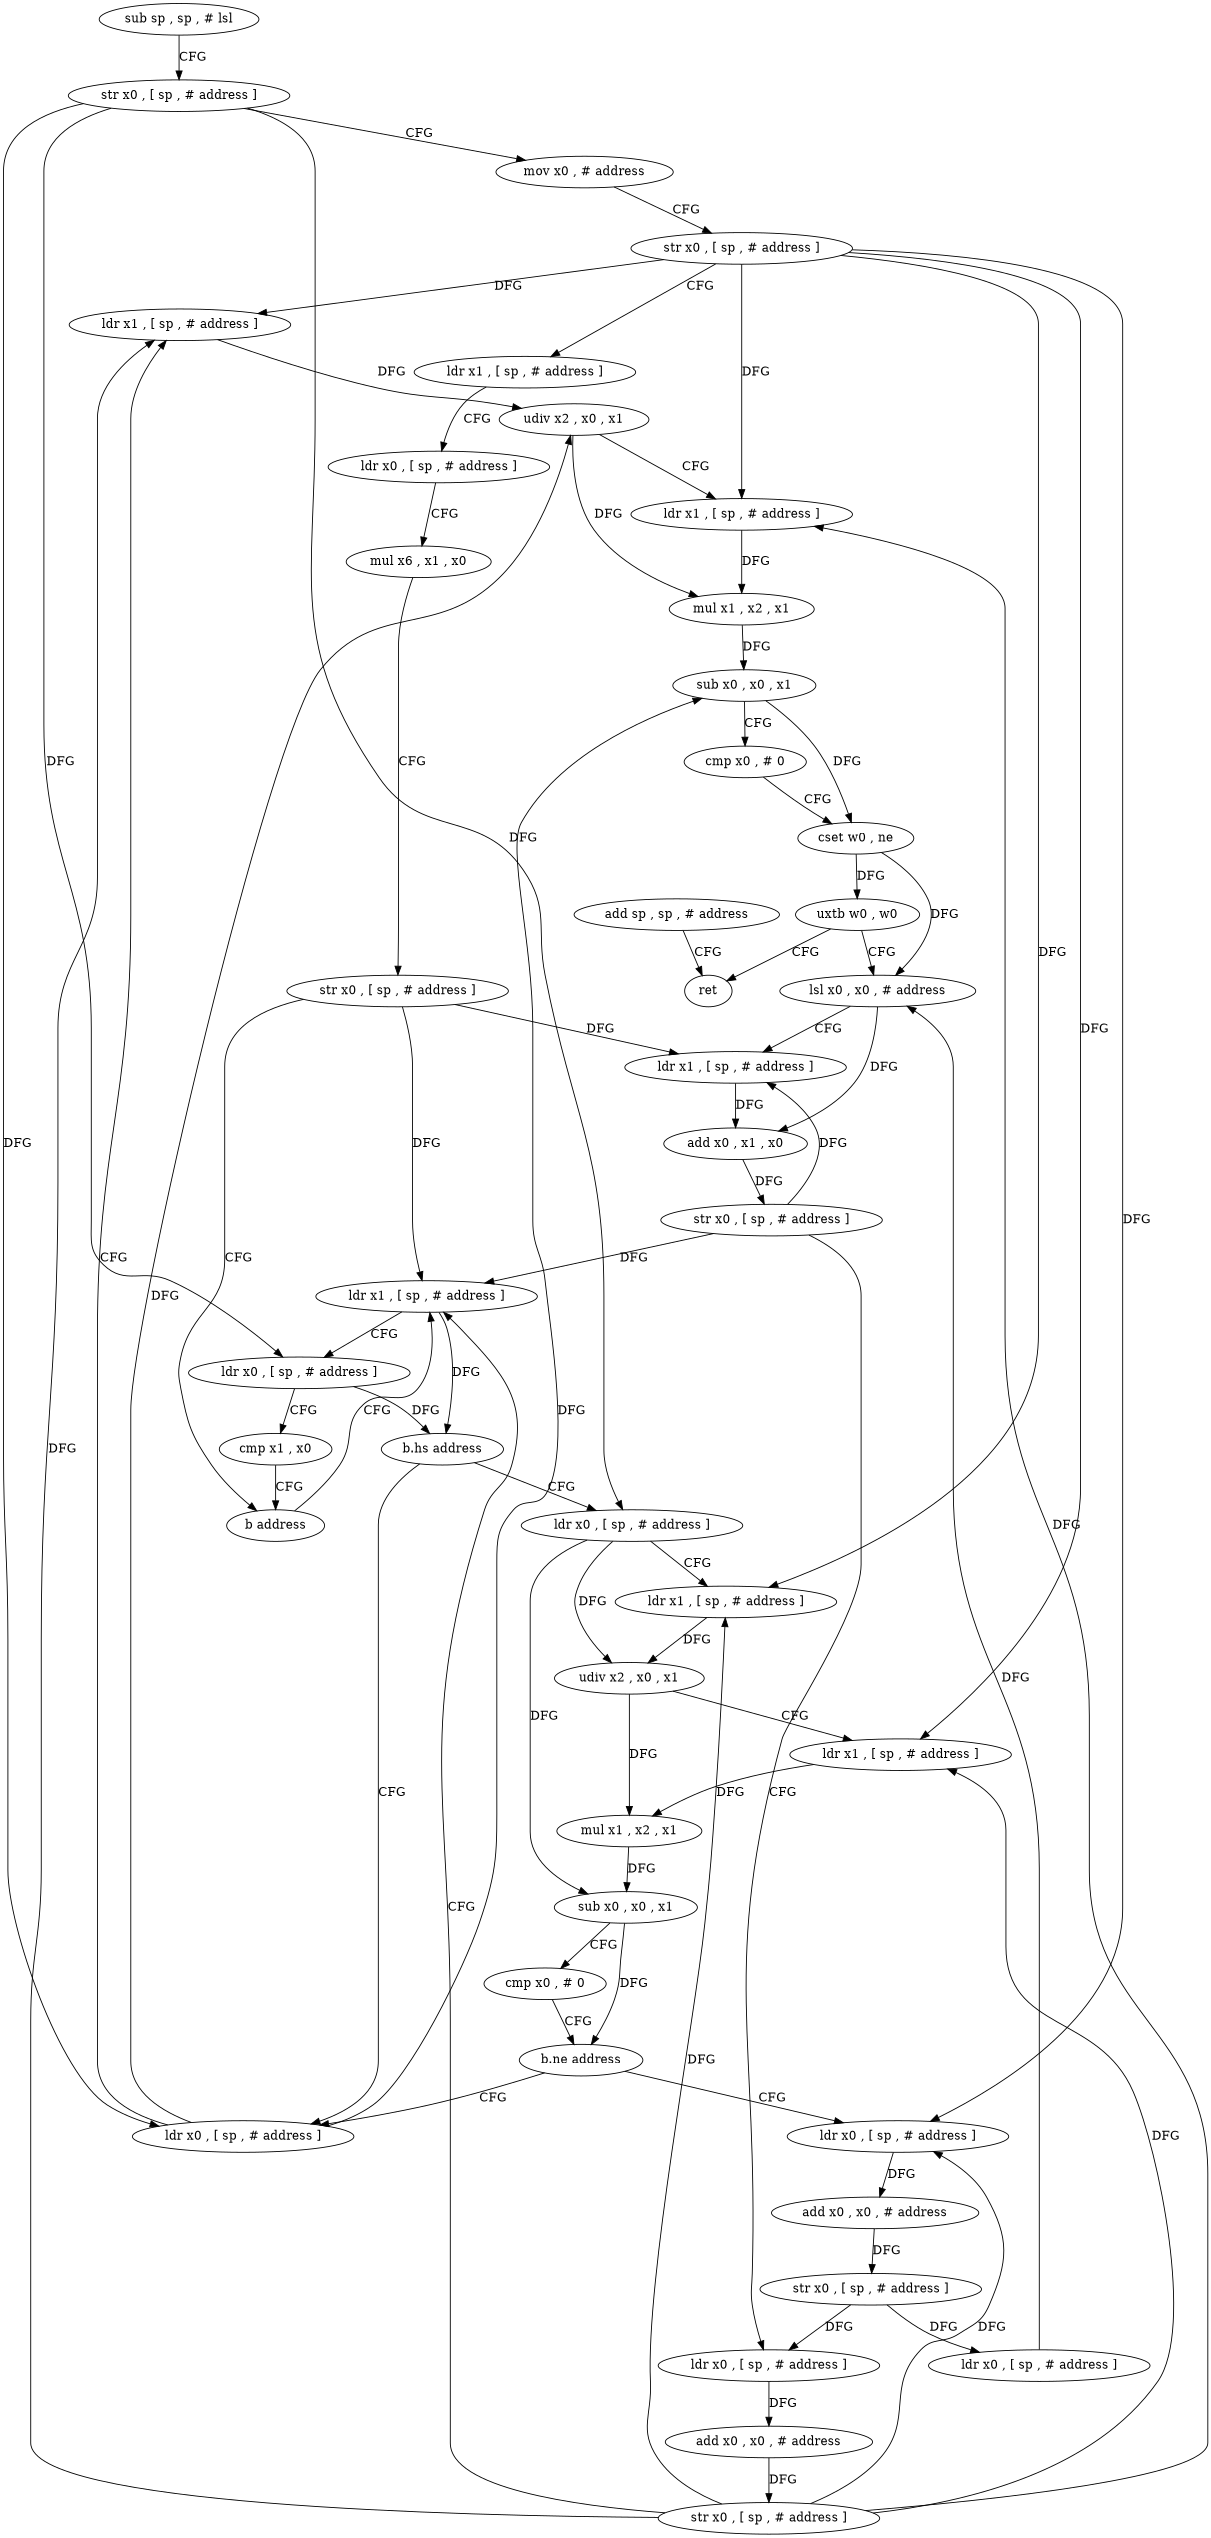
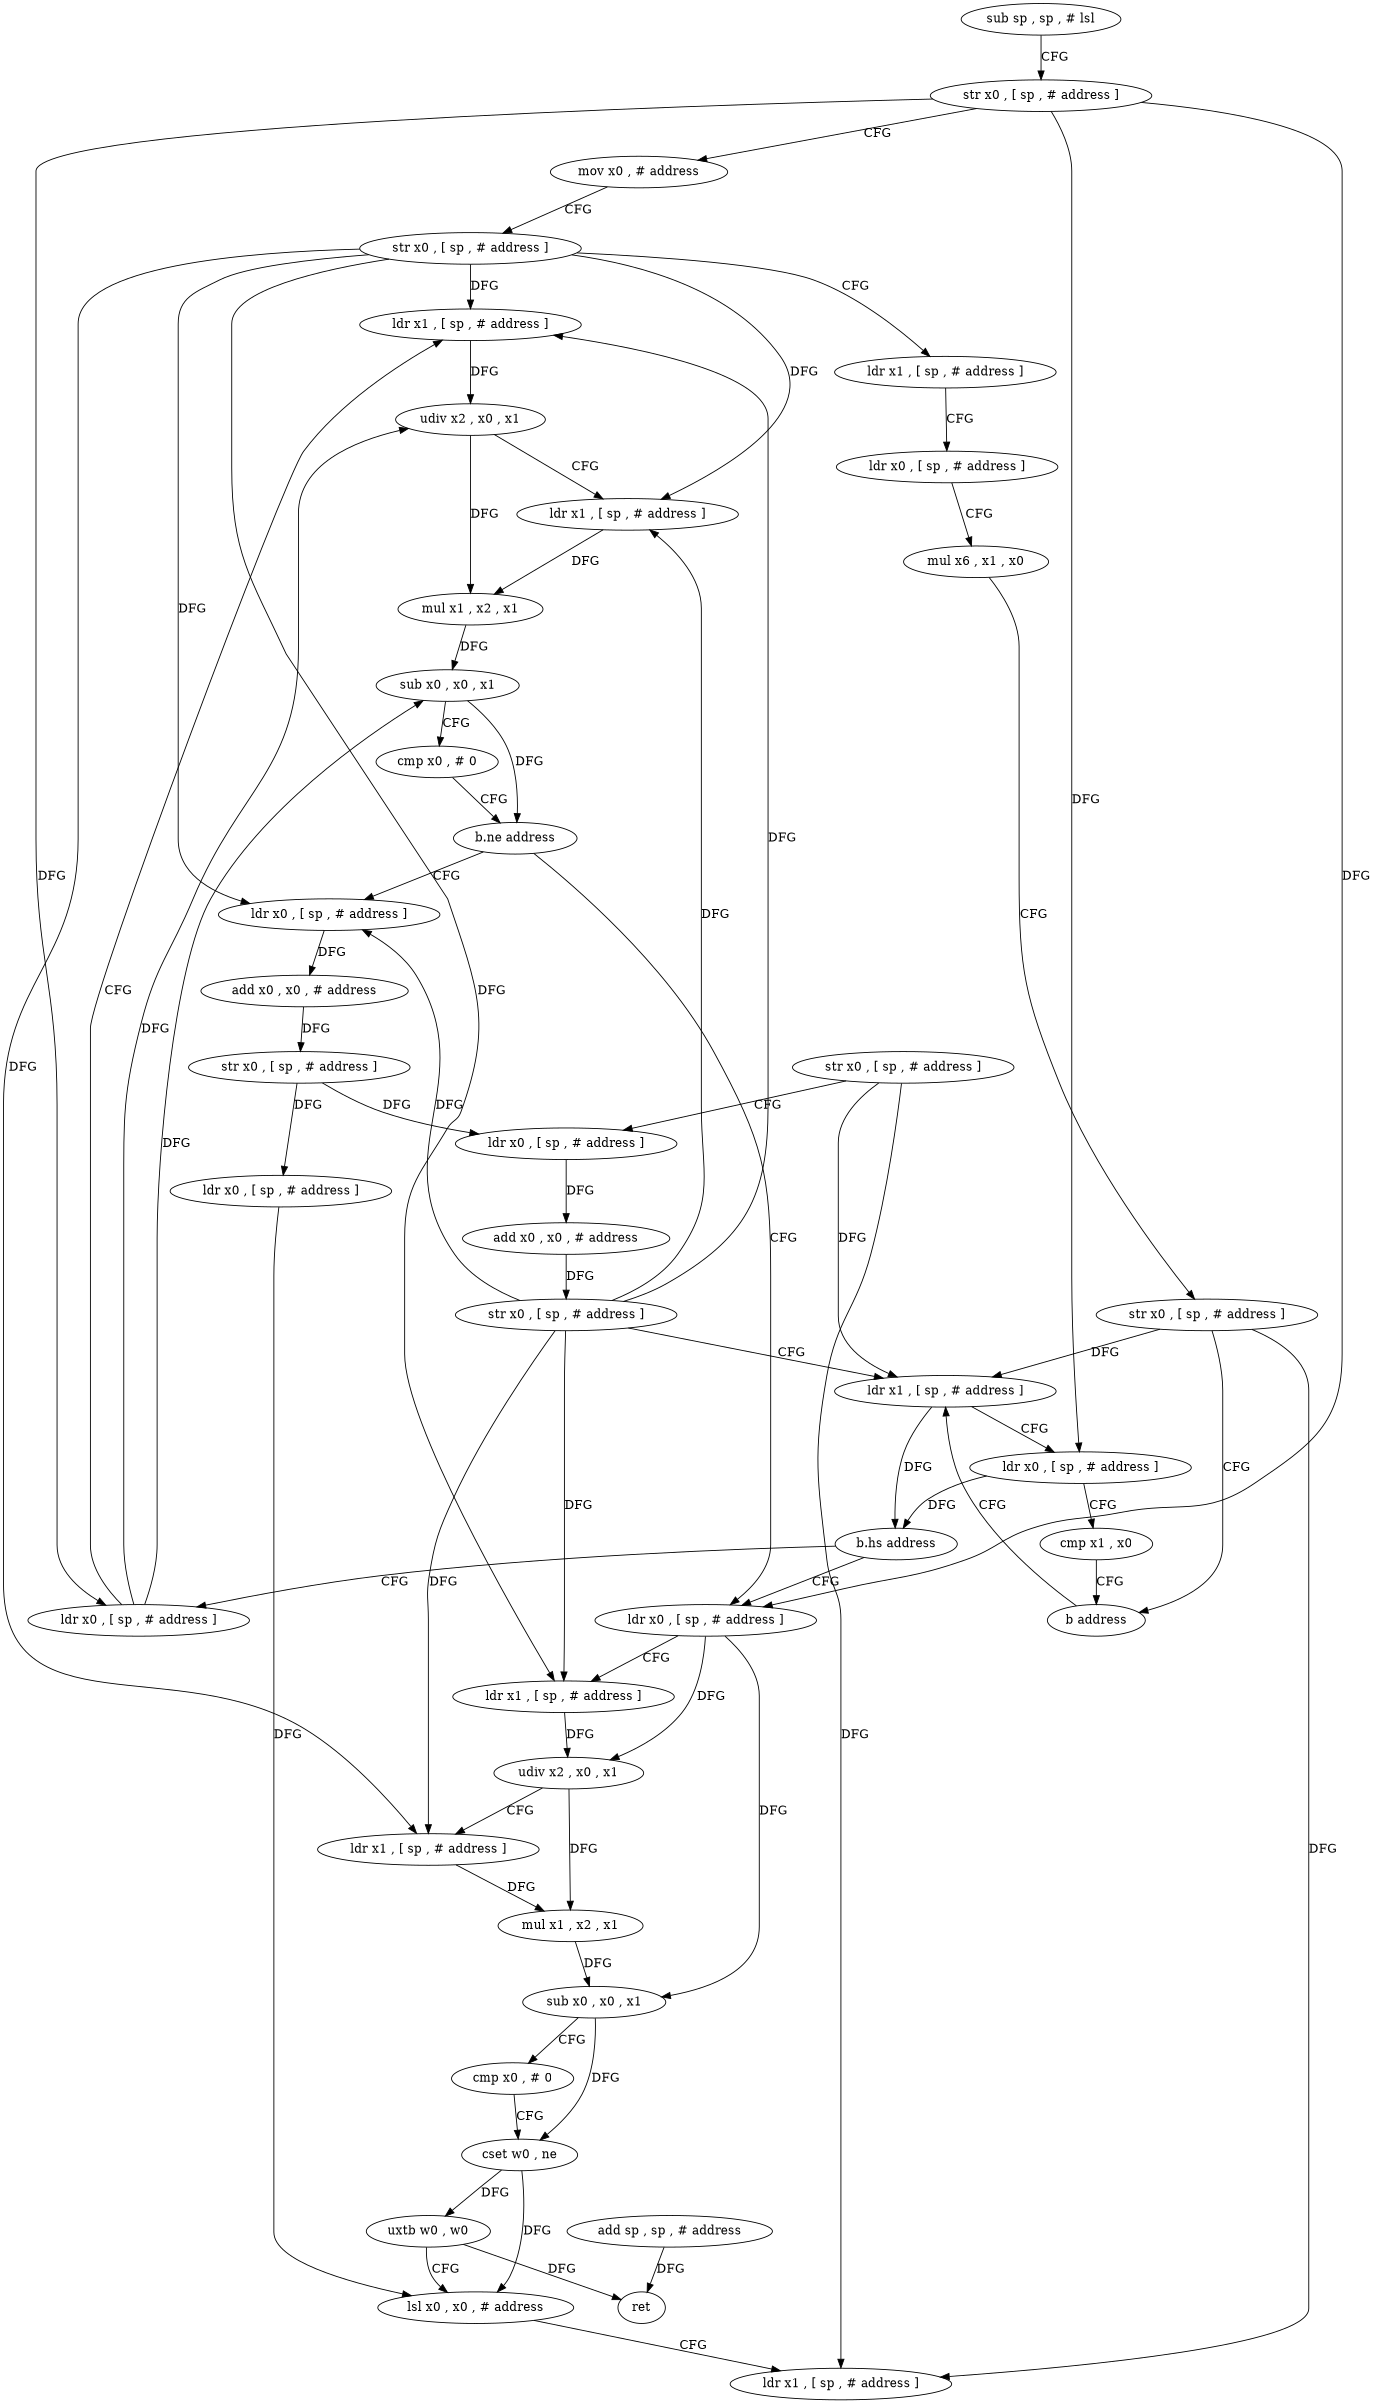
(708, 953) -> (671, 2269)
(806, 953) -> (562, 2269)
(736, 1144) -> none
